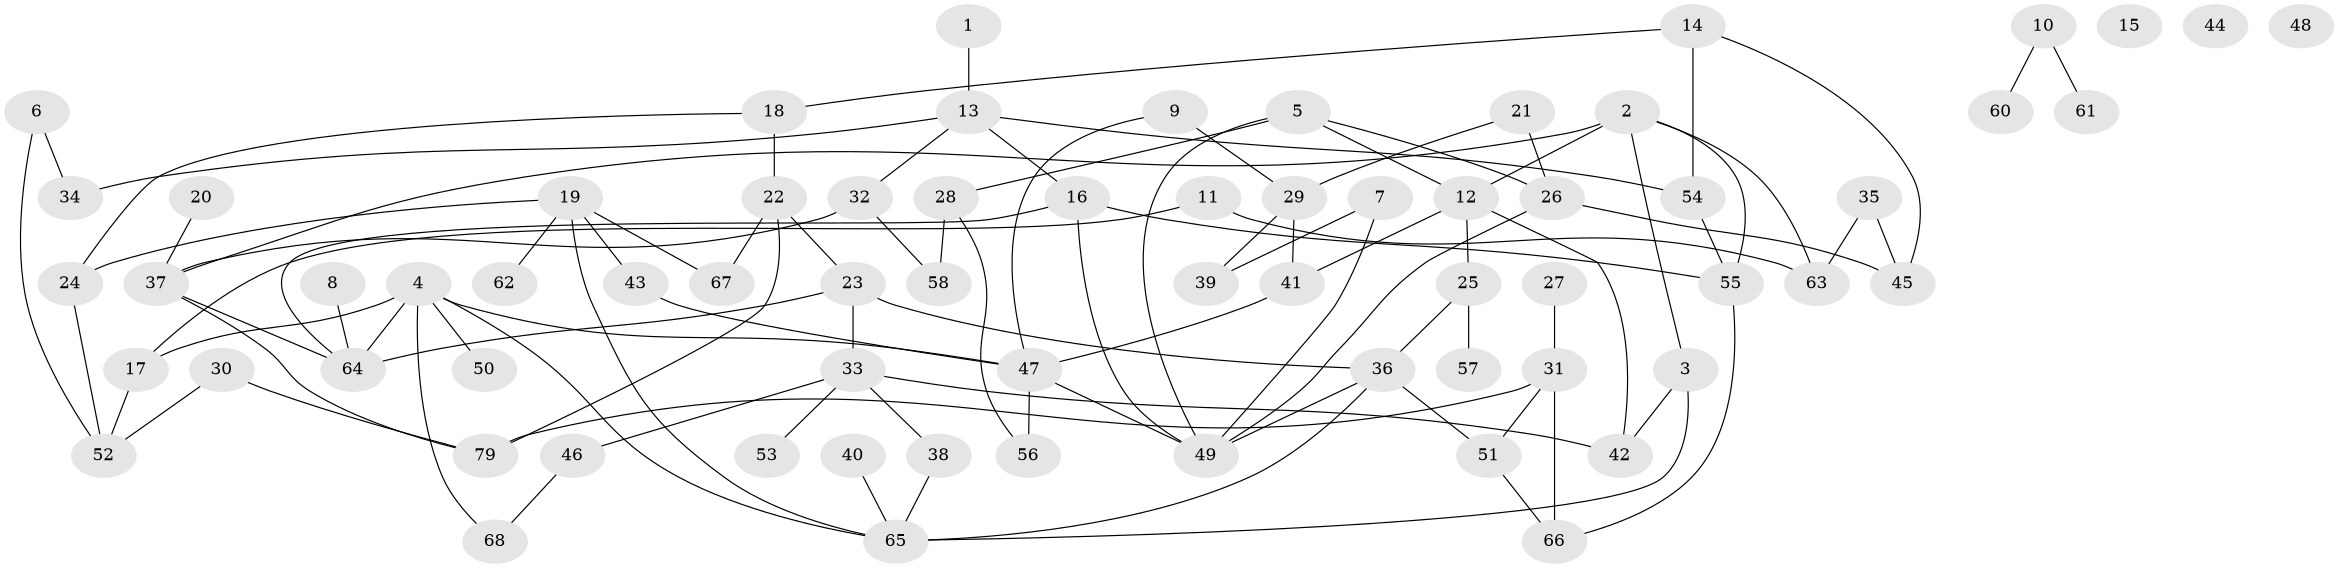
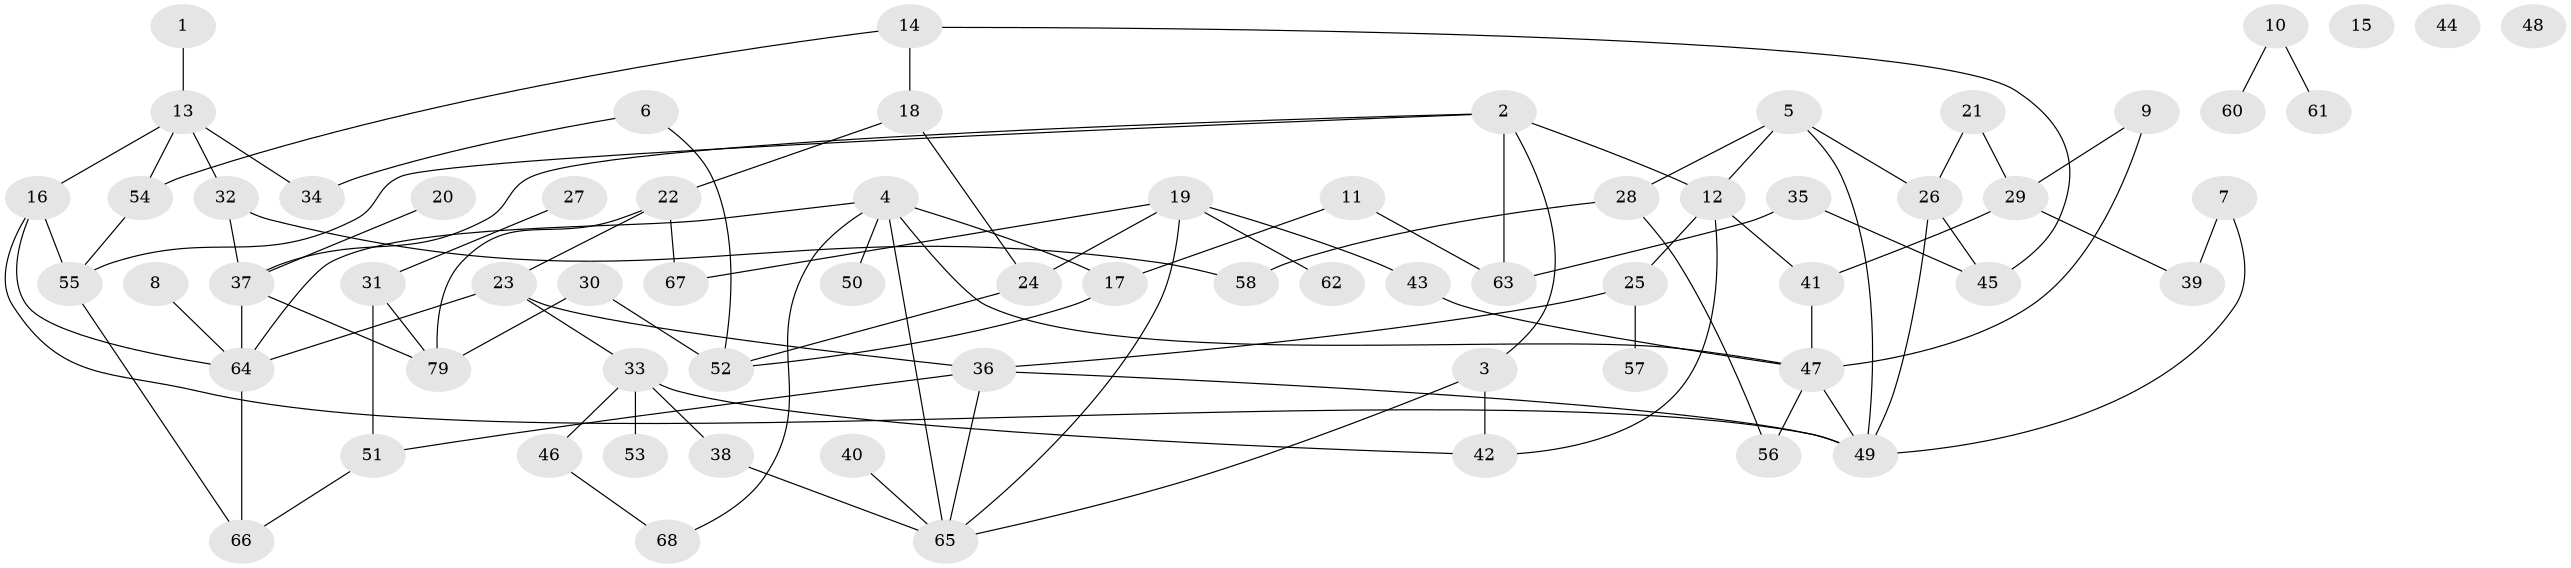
(1555, 456) -> (242, 456)
